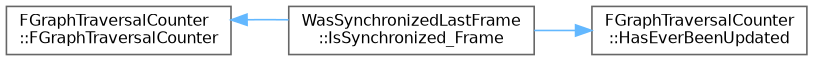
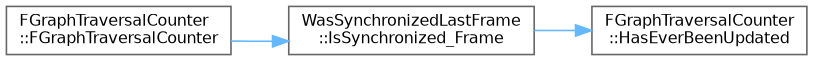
(268, 20) -> (252, 41)
